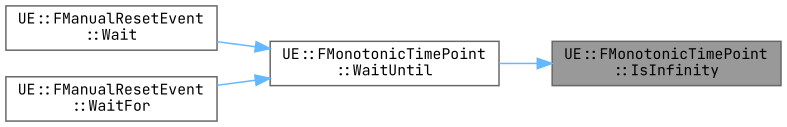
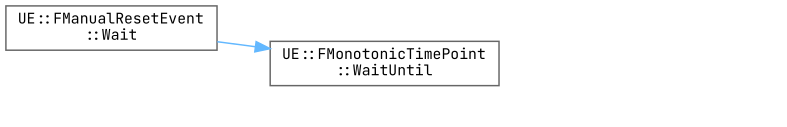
(667, 63) -> none
(111, 99) -> none
